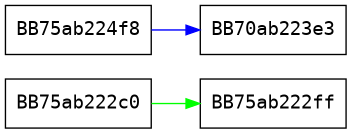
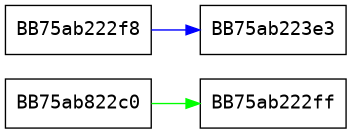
(78, 30) -> (78, 30)
(273, 30) -> (273, 30)
(78, 104) -> (78, 104)
